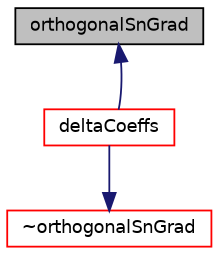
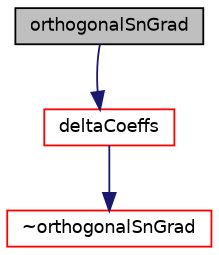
(121, 86) -> (97, 68)
